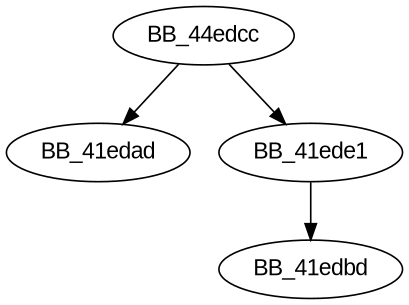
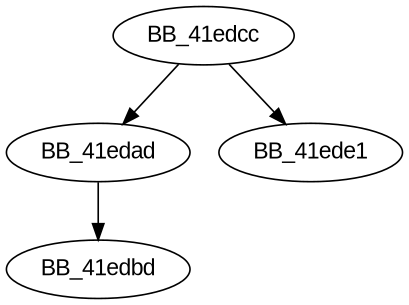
(204, 36) -> (204, 36)
(311, 203) -> (98, 203)
